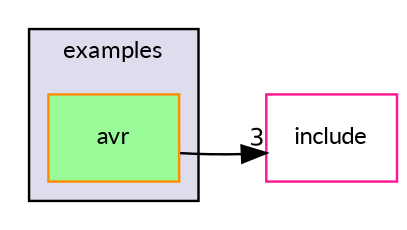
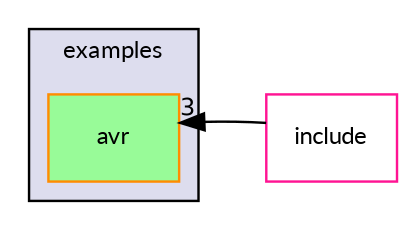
(214, 154) -> (235, 122)
